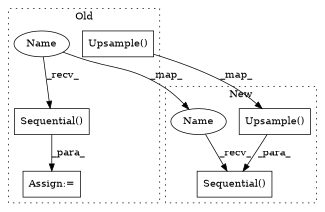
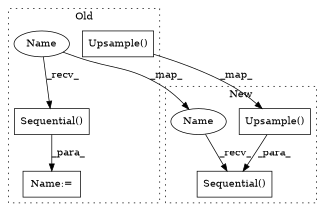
(52, 184) -> (52, 184)
